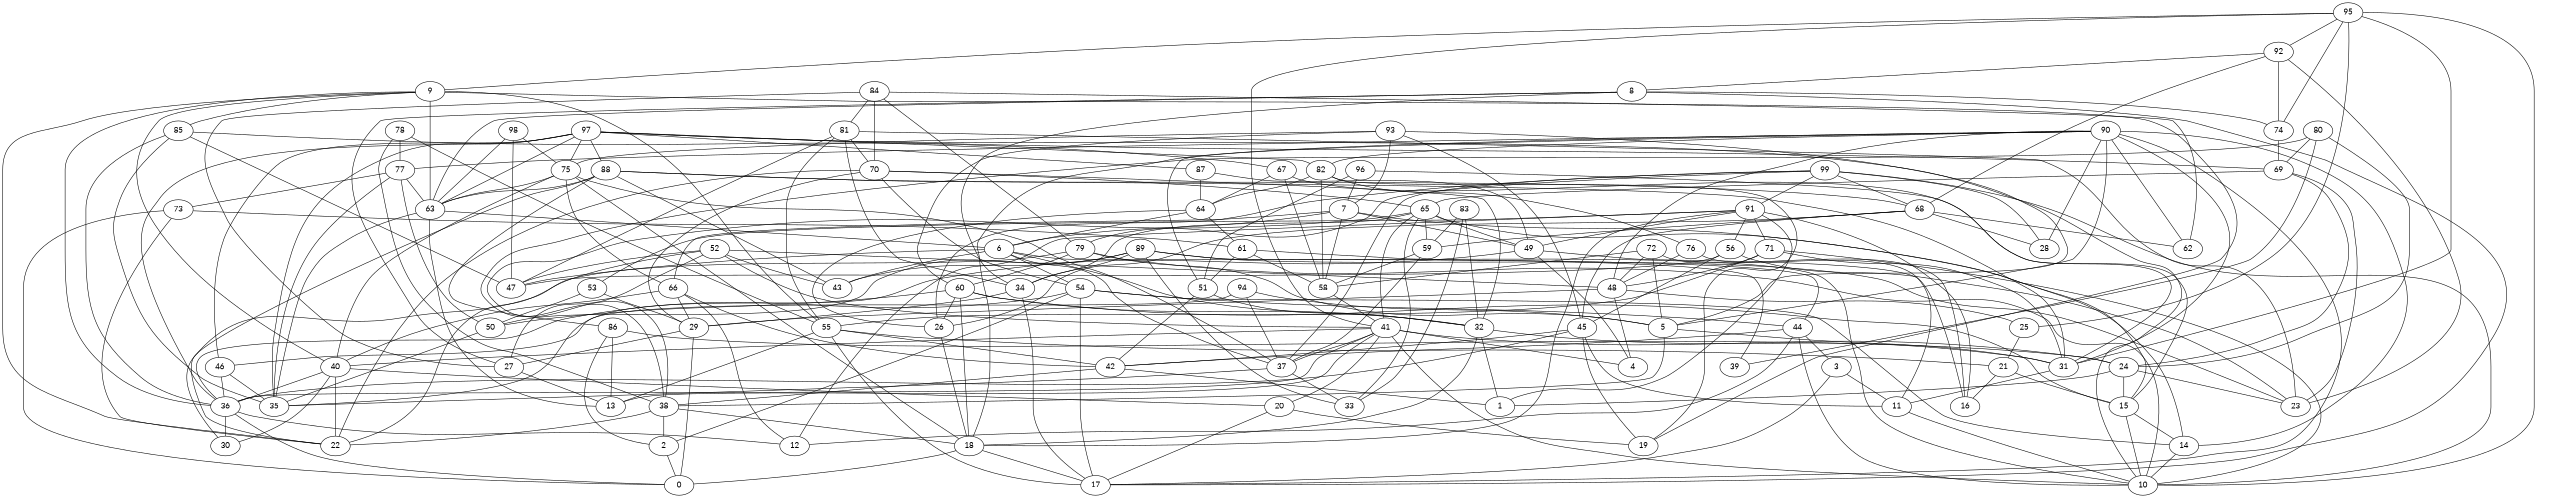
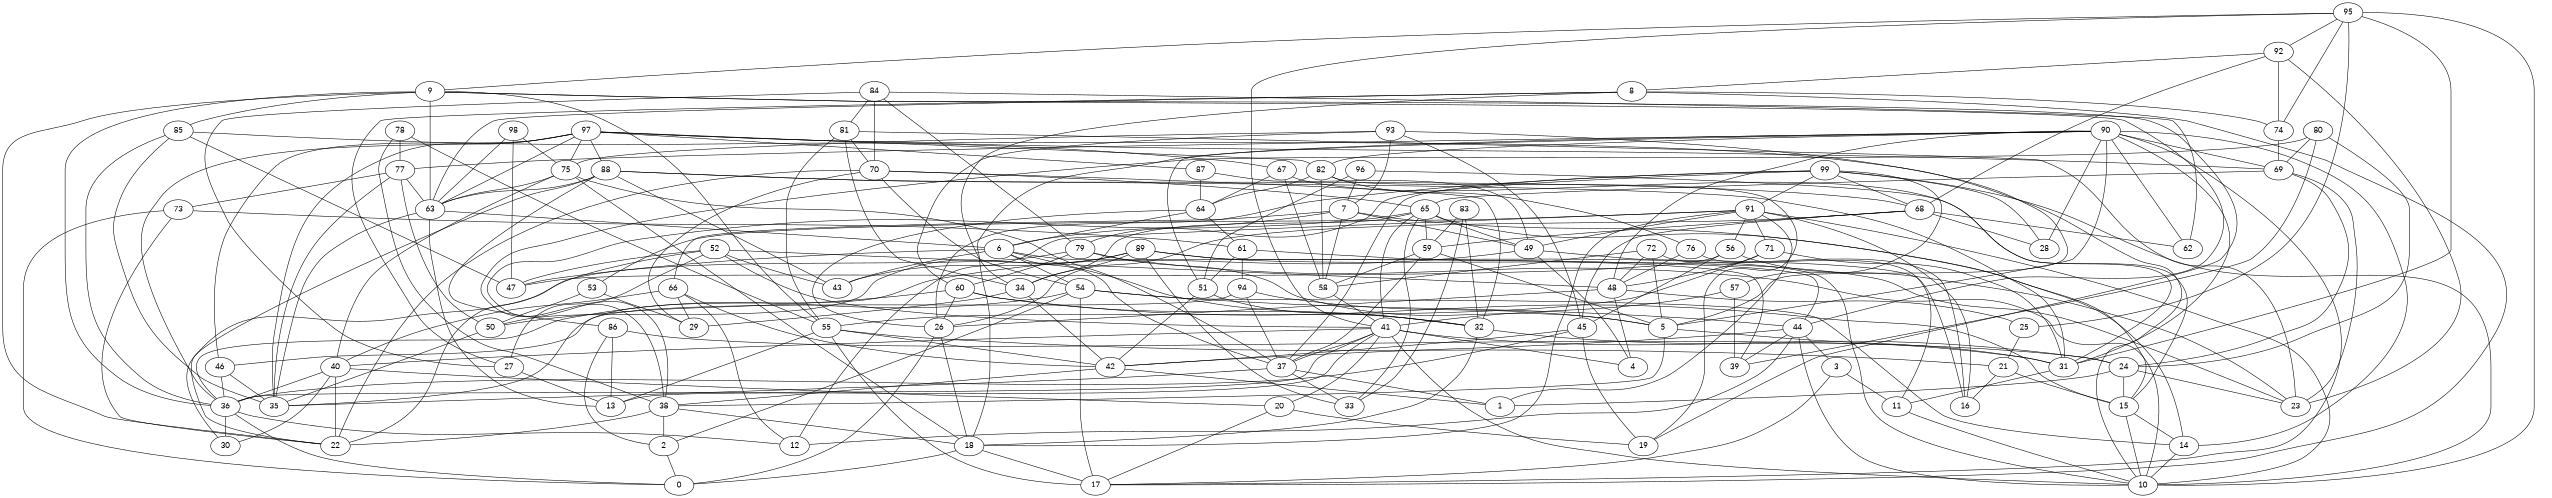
none -> (2178, 147)
(140, 152) -> (1582, 106)
(669, 212) -> none
(596, 241) -> none
(1278, 267) -> (1242, 267)
none -> (1545, 288)
none -> (1735, 288)
(1042, 309) -> (1276, 308)
(2162, 315) -> (2147, 298)
(605, 347) -> none
none -> (1766, 347)
(964, 367) -> none
(1490, 367) -> (1391, 387)
(689, 400) -> (829, 449)
(1745, 402) -> none
(1033, 408) -> (1065, 328)
